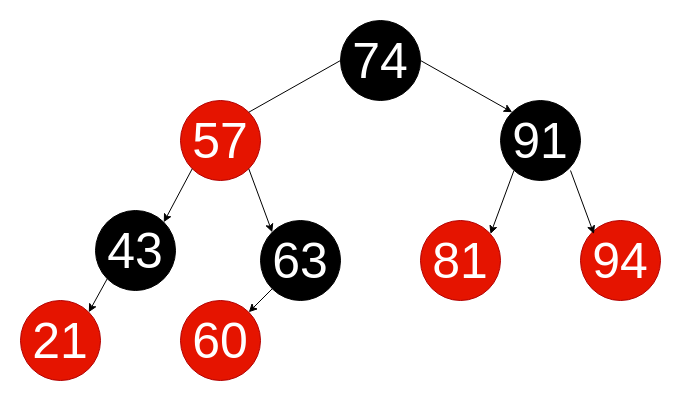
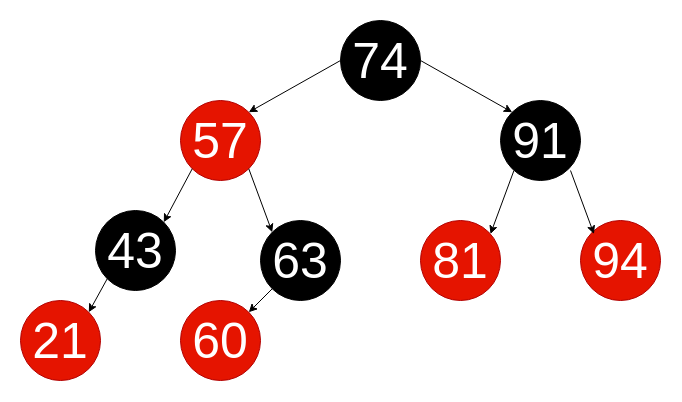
(253, 110) -> (256, 108)
